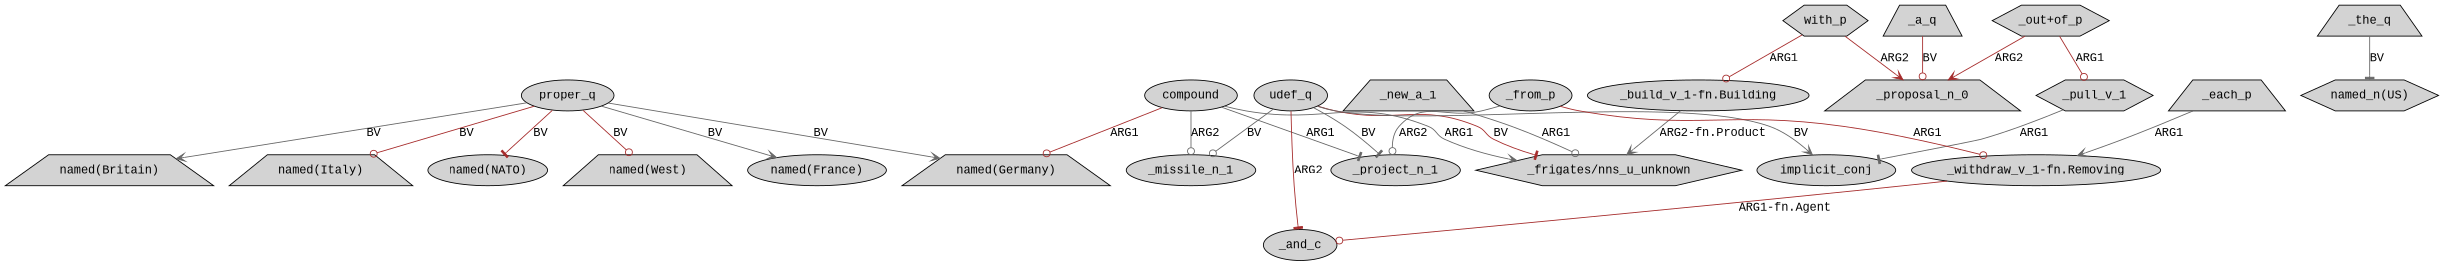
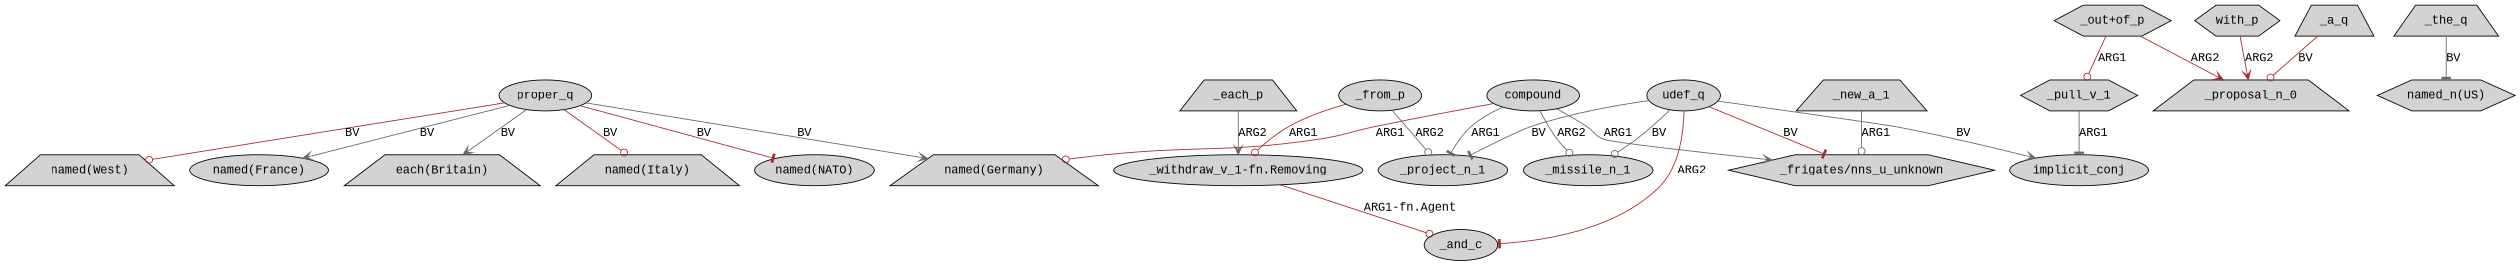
(1698, 95) -> none
(2169, 133) -> (1253, 133)
(109, 170) -> (442, 170)
